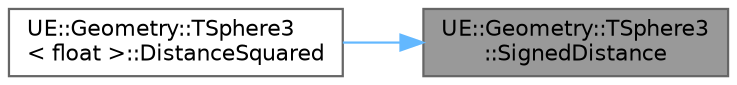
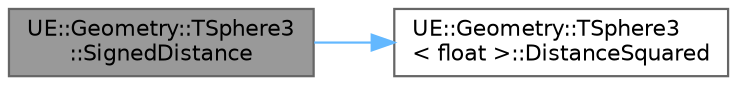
(371, 43) -> (343, 43)
